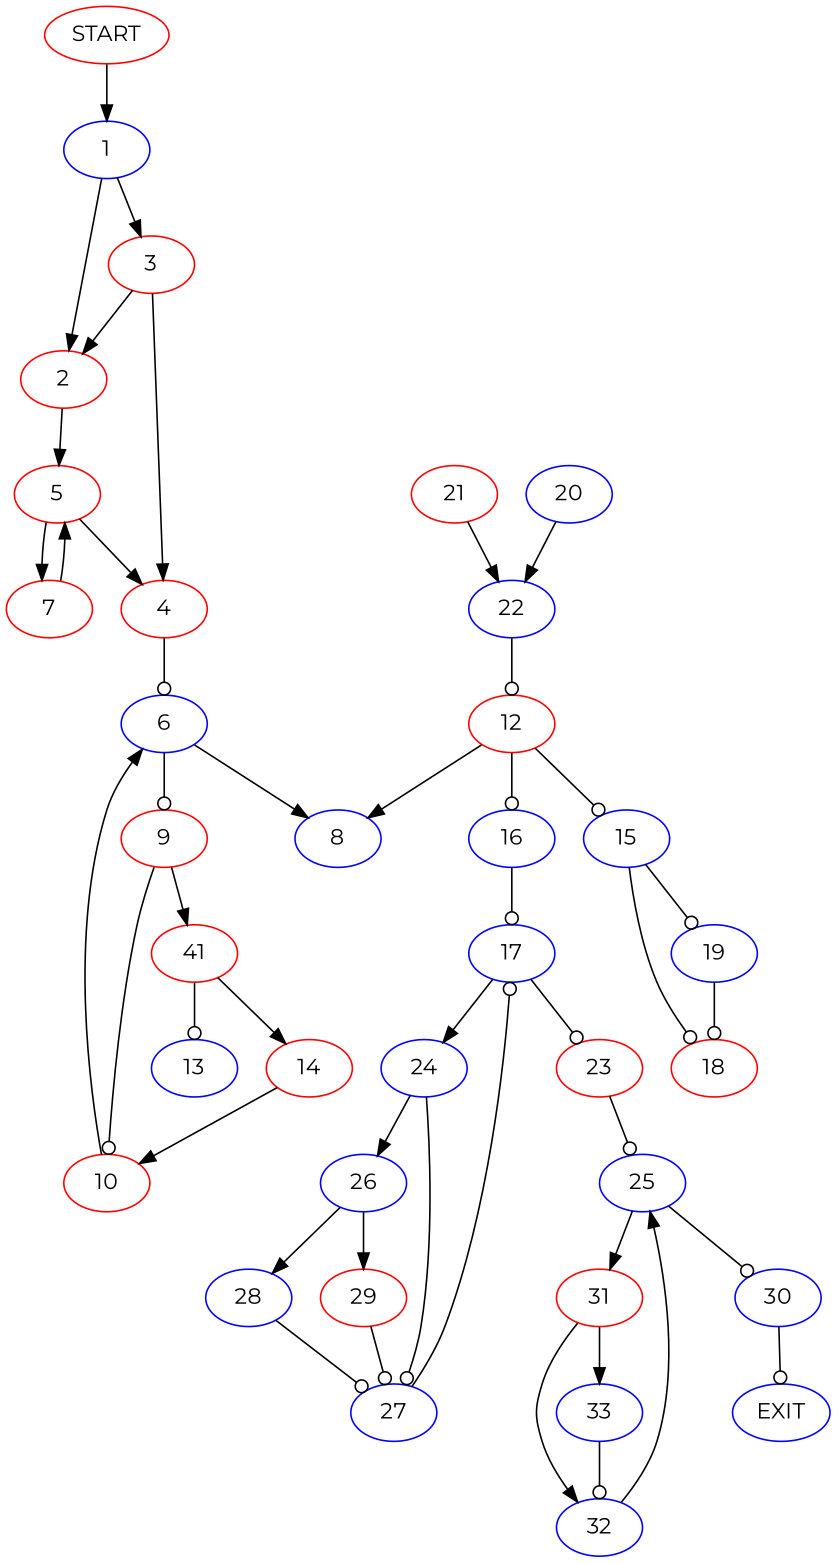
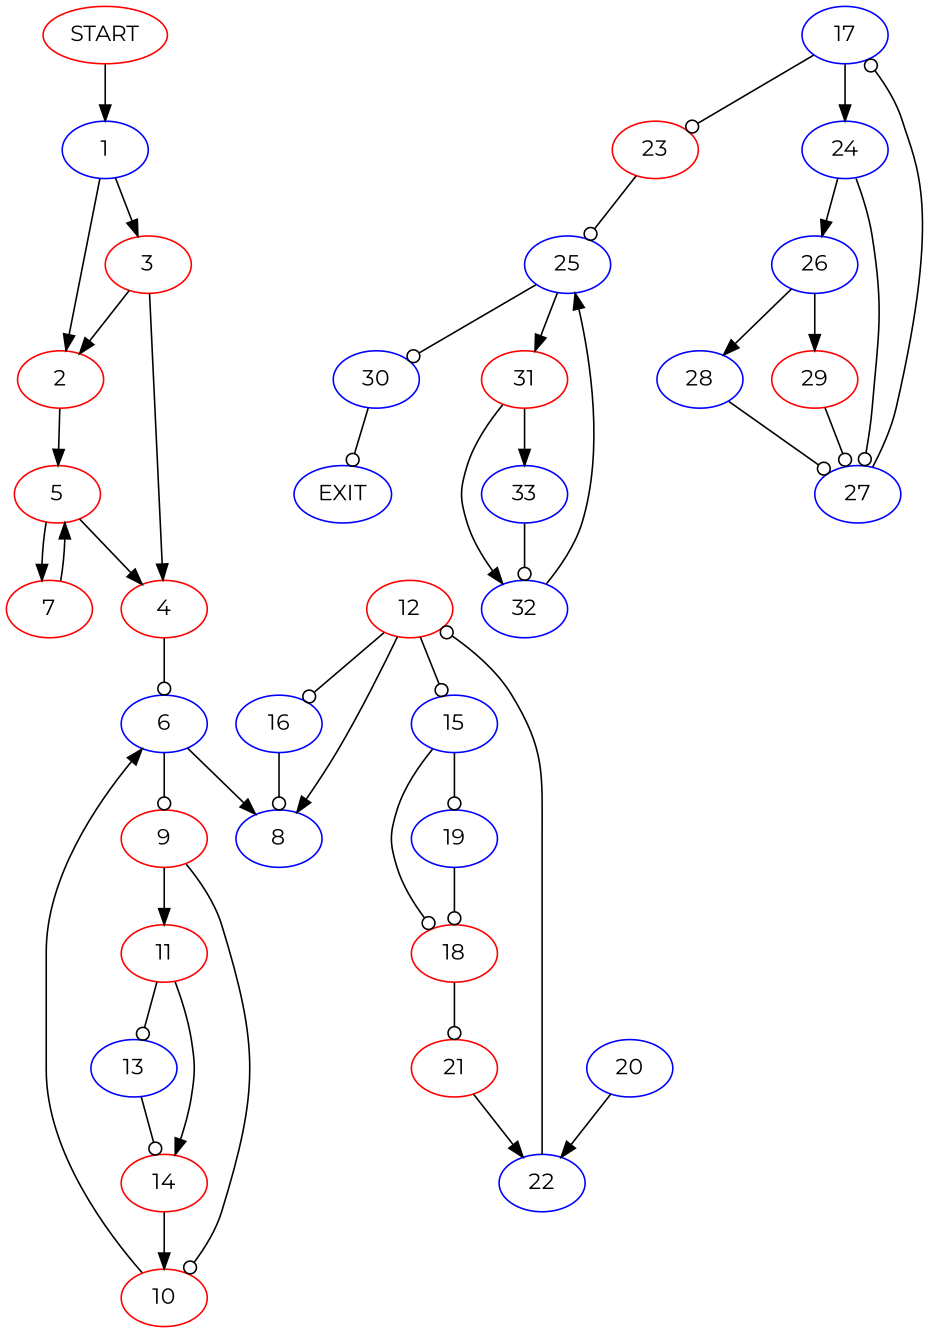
(512, 890) -> (279, 775)
(195, 953) -> (164, 953)
none -> (454, 1005)
none -> (147, 1120)
